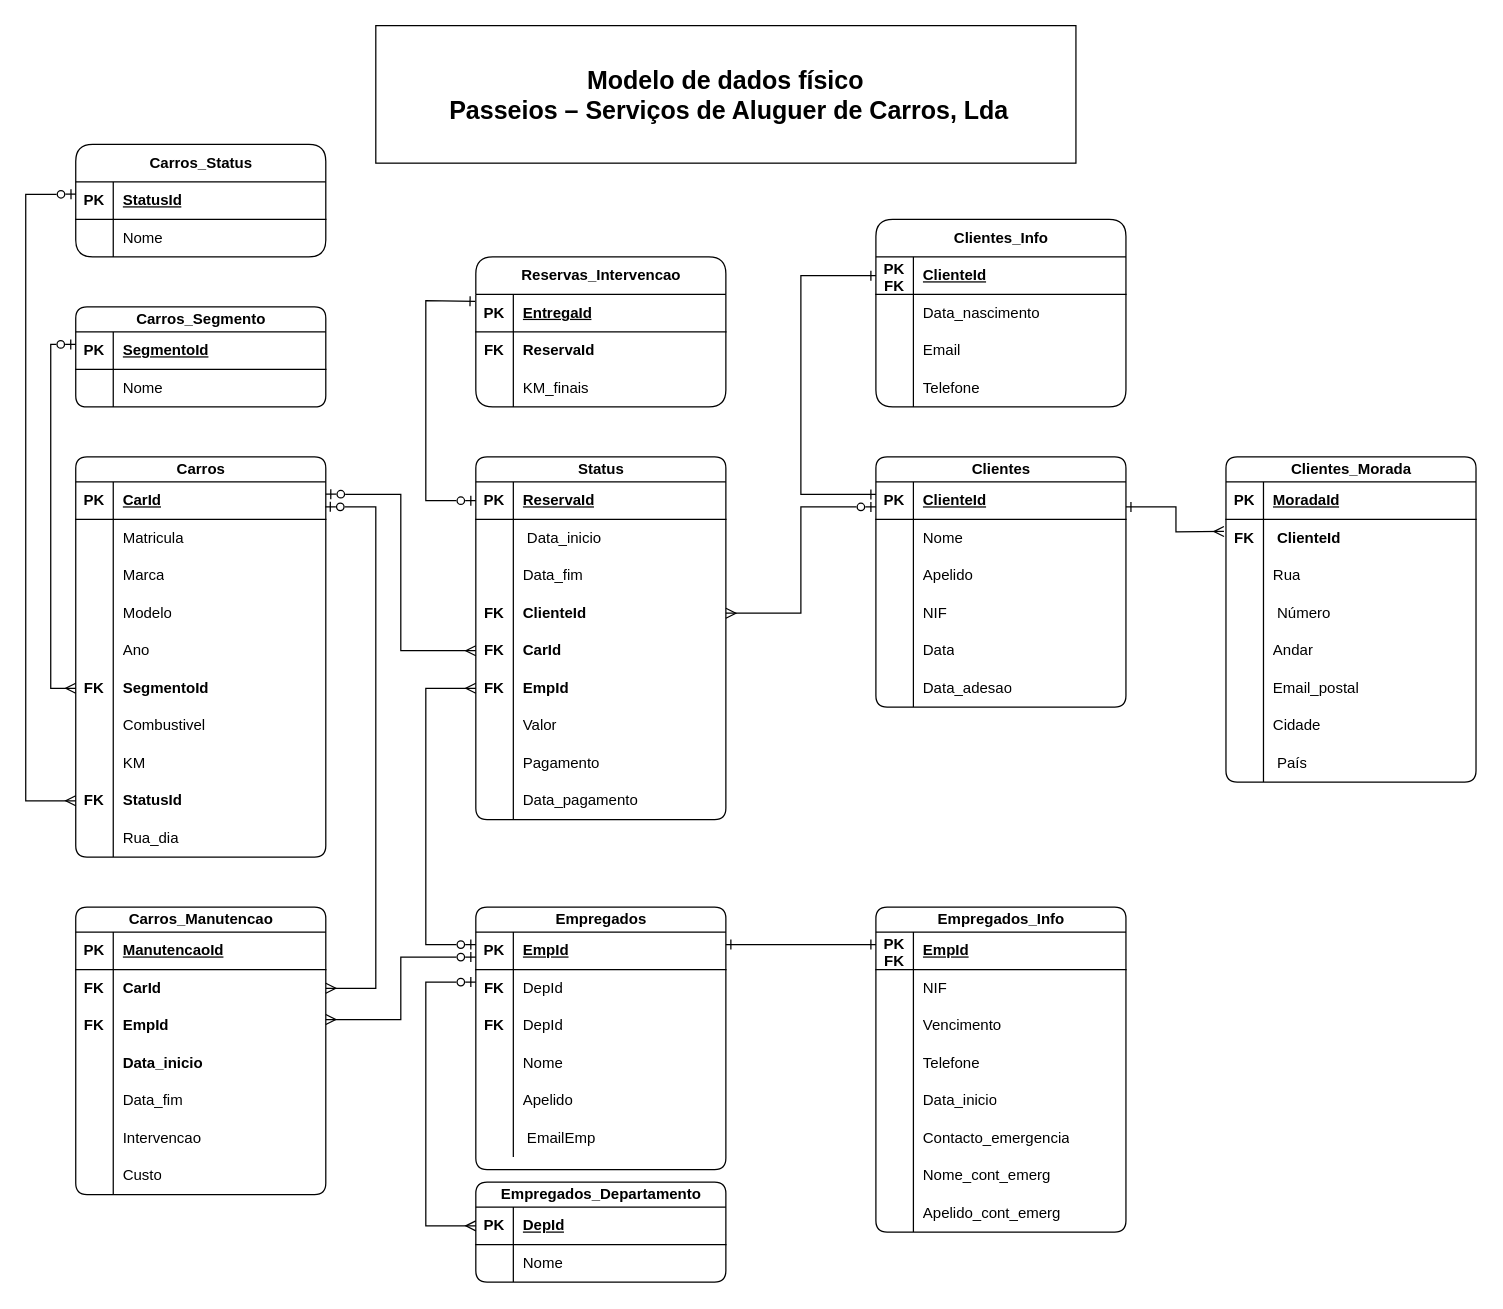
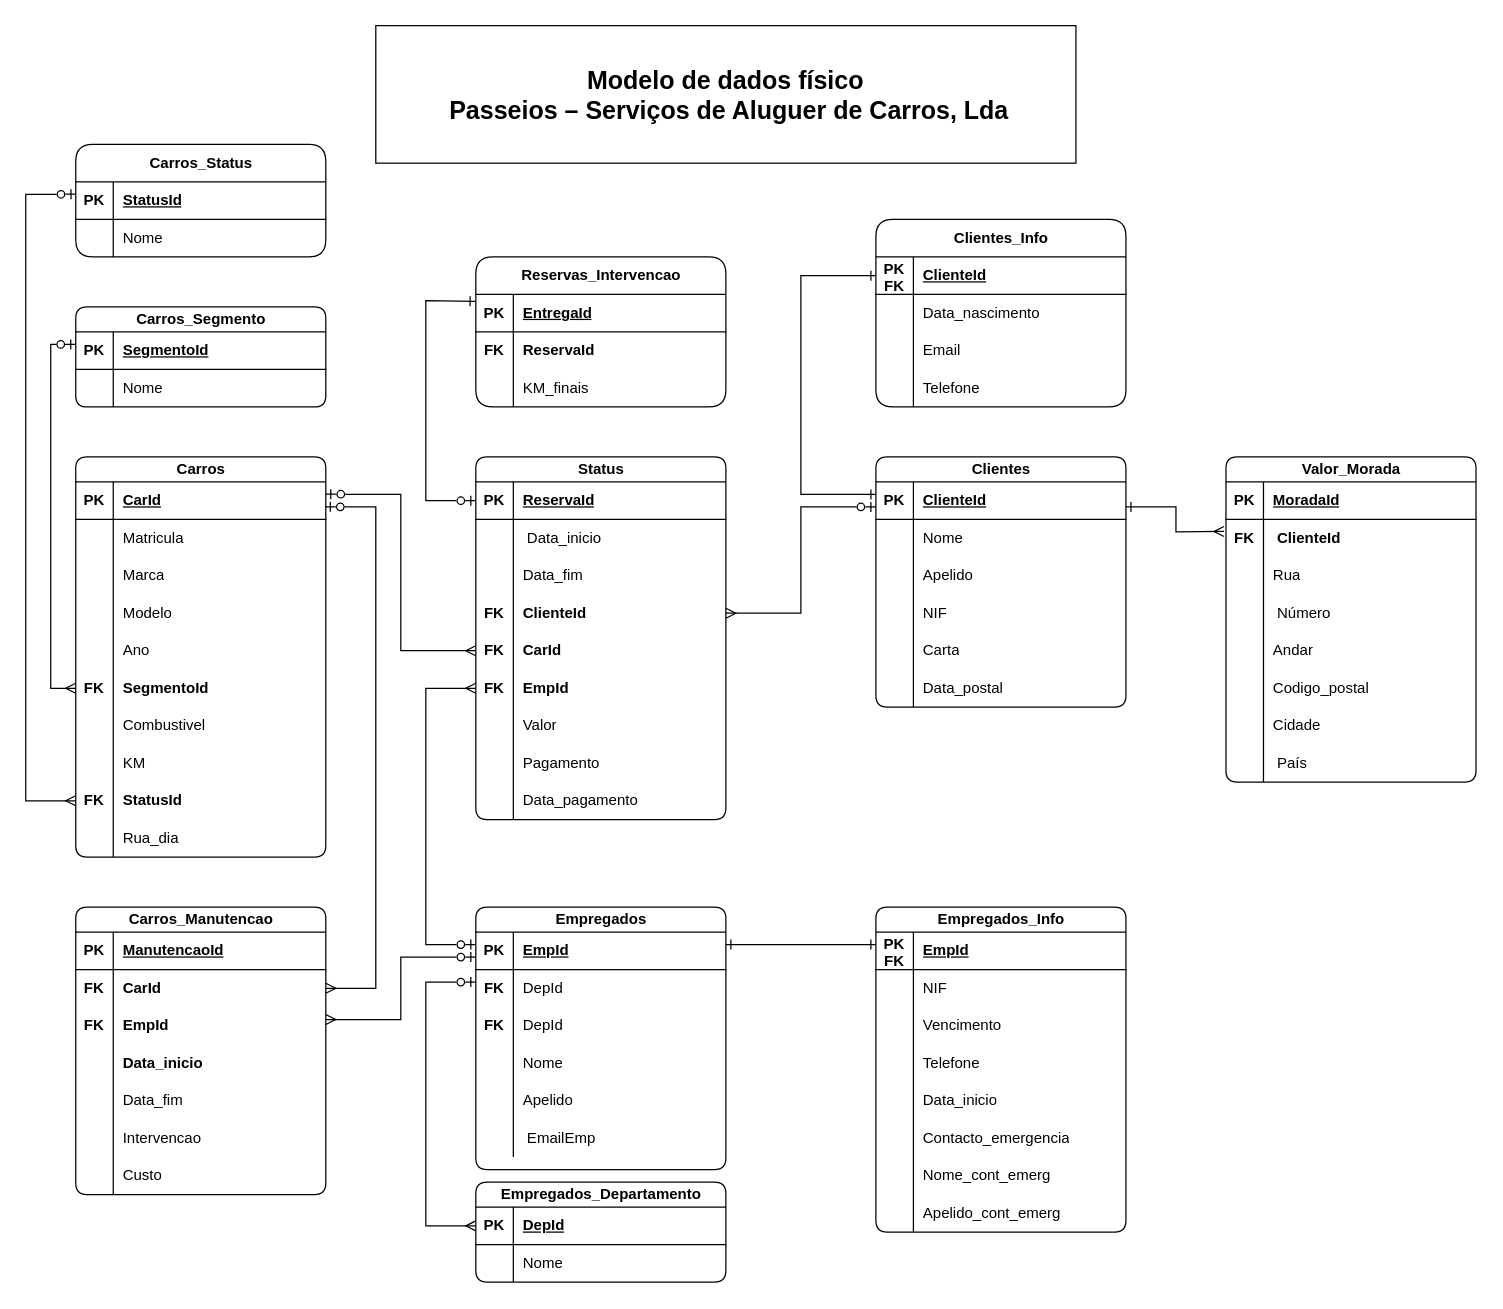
(1351, 469) -> (1351, 469)
(940, 651) -> (944, 651)
(969, 688) -> (967, 688)
(1318, 688) -> (1324, 688)
